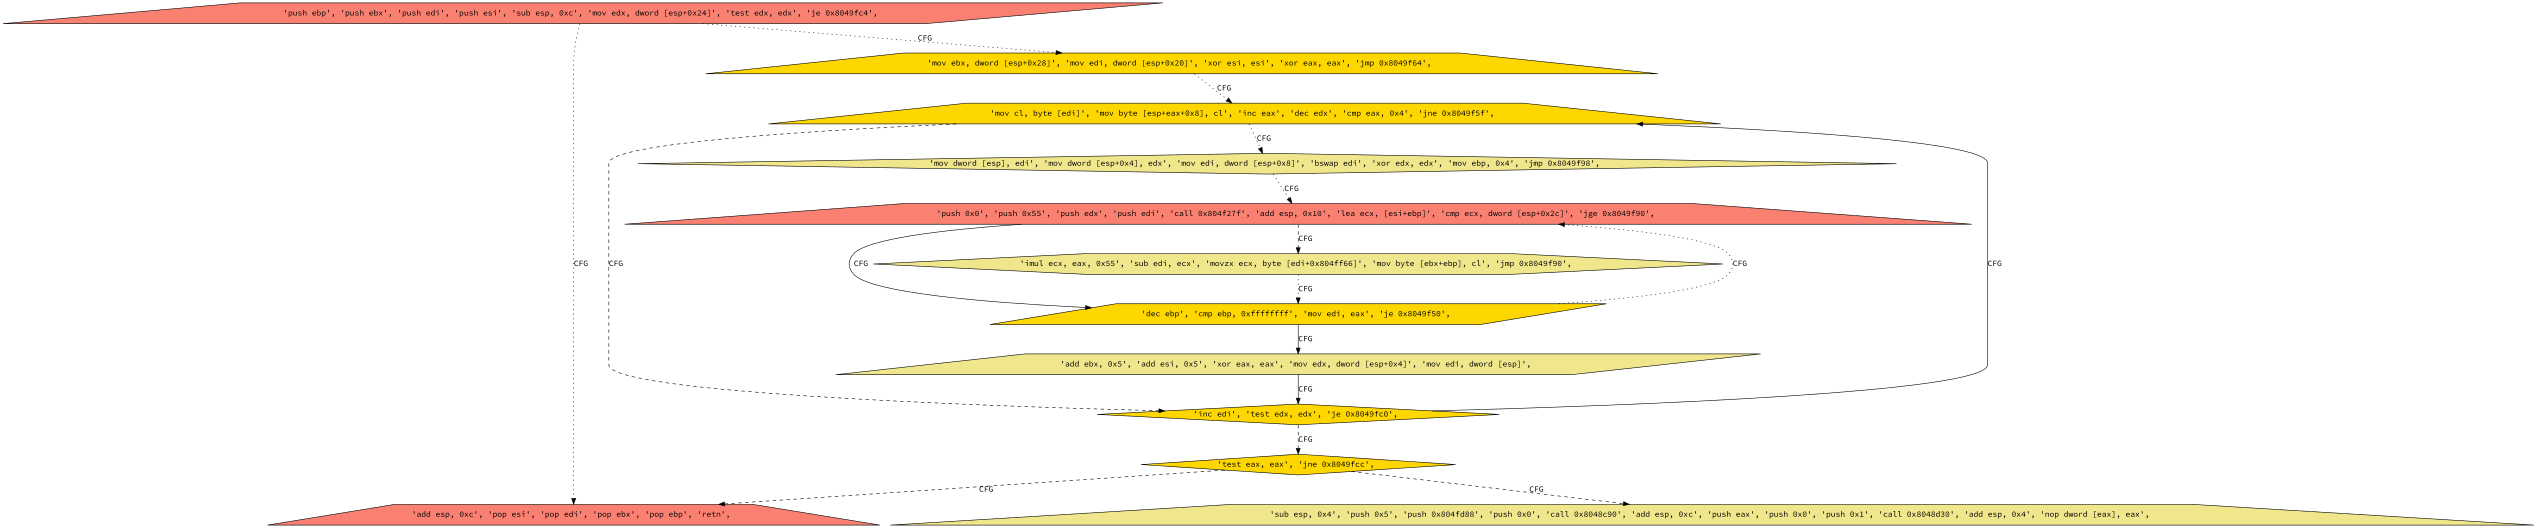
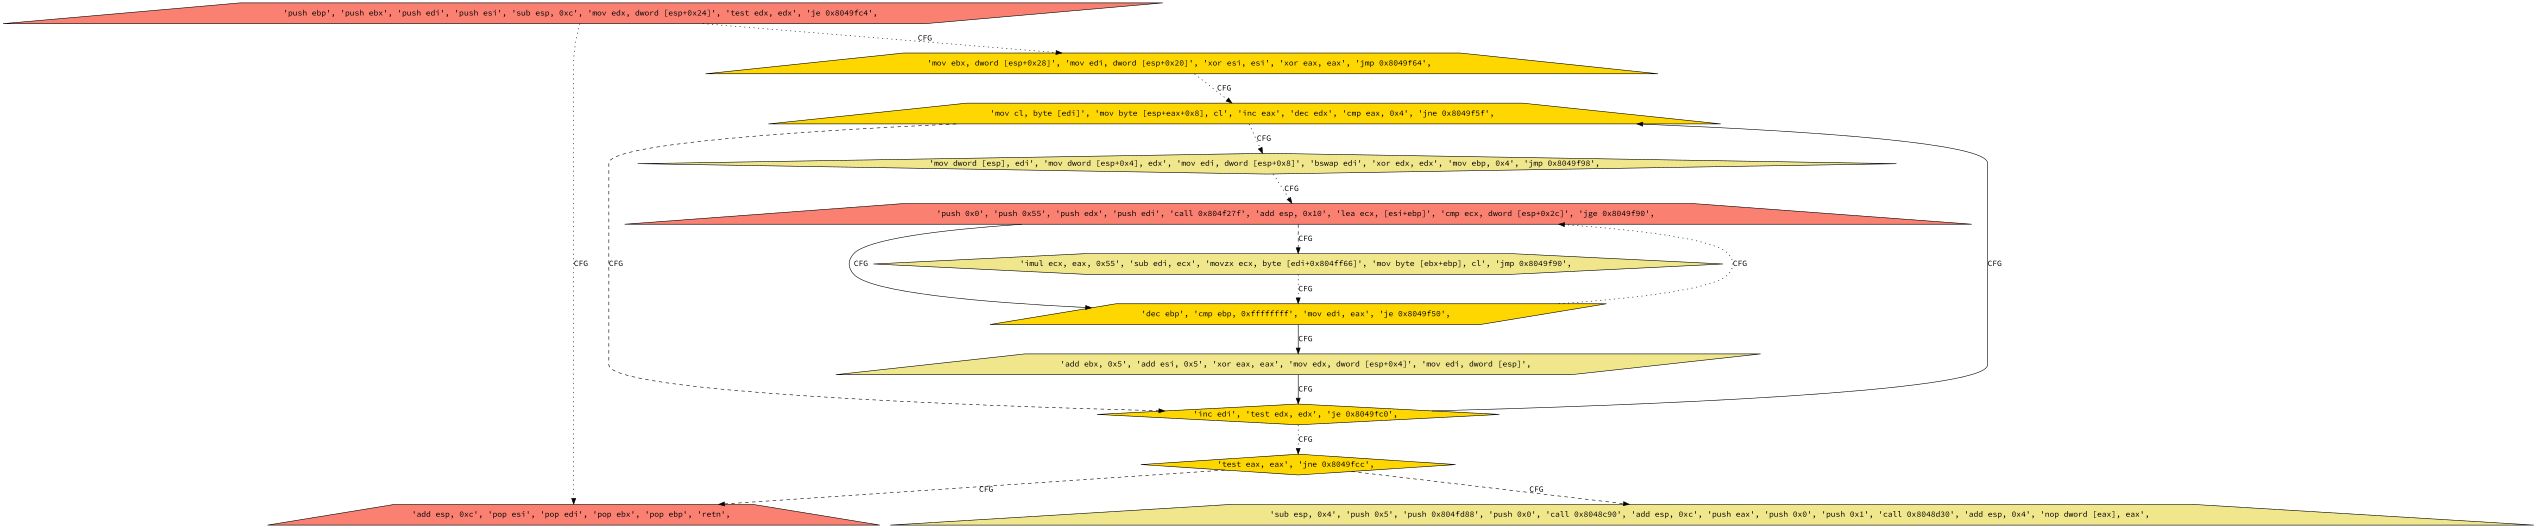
(1298, 437) -> (1298, 437)
